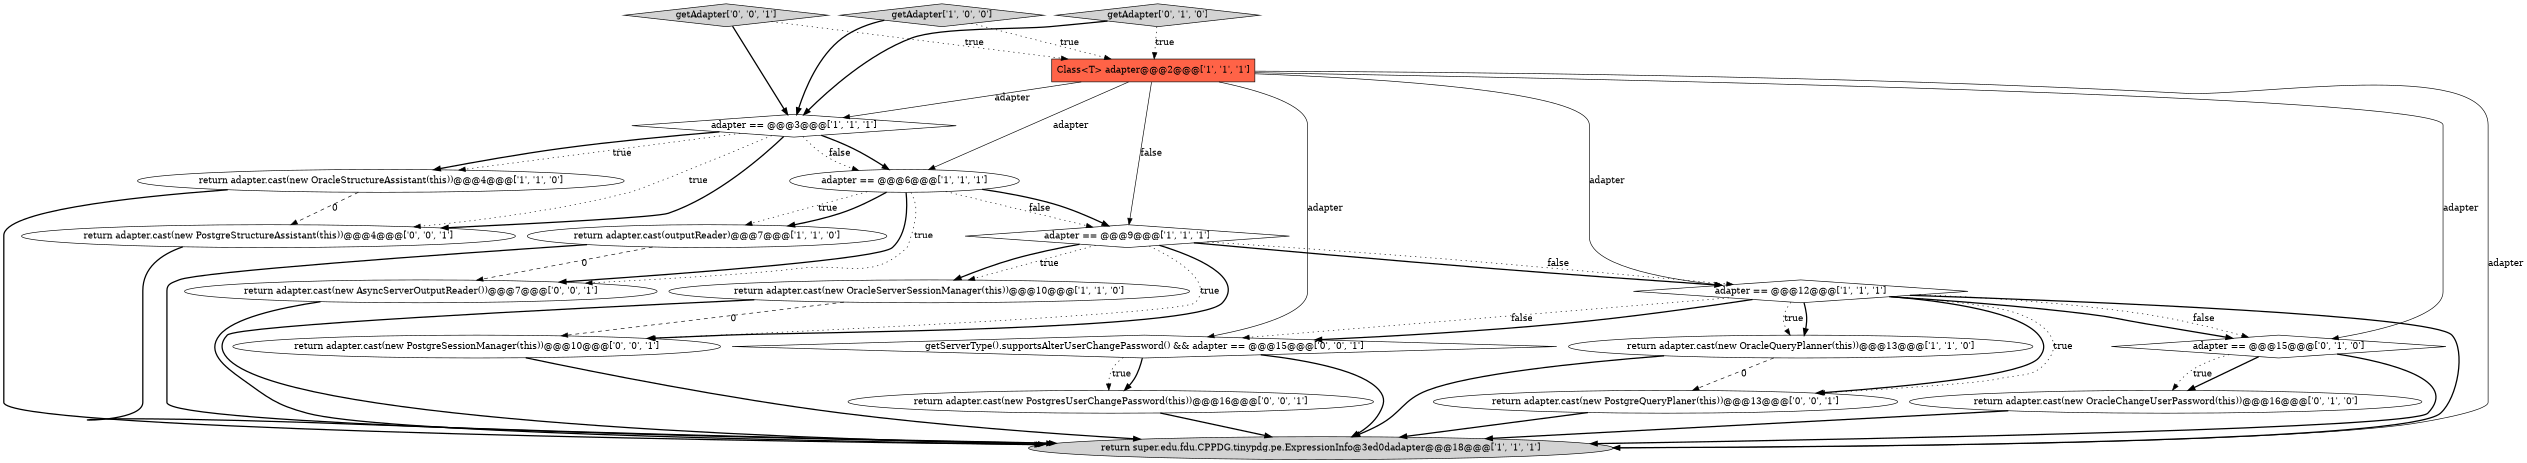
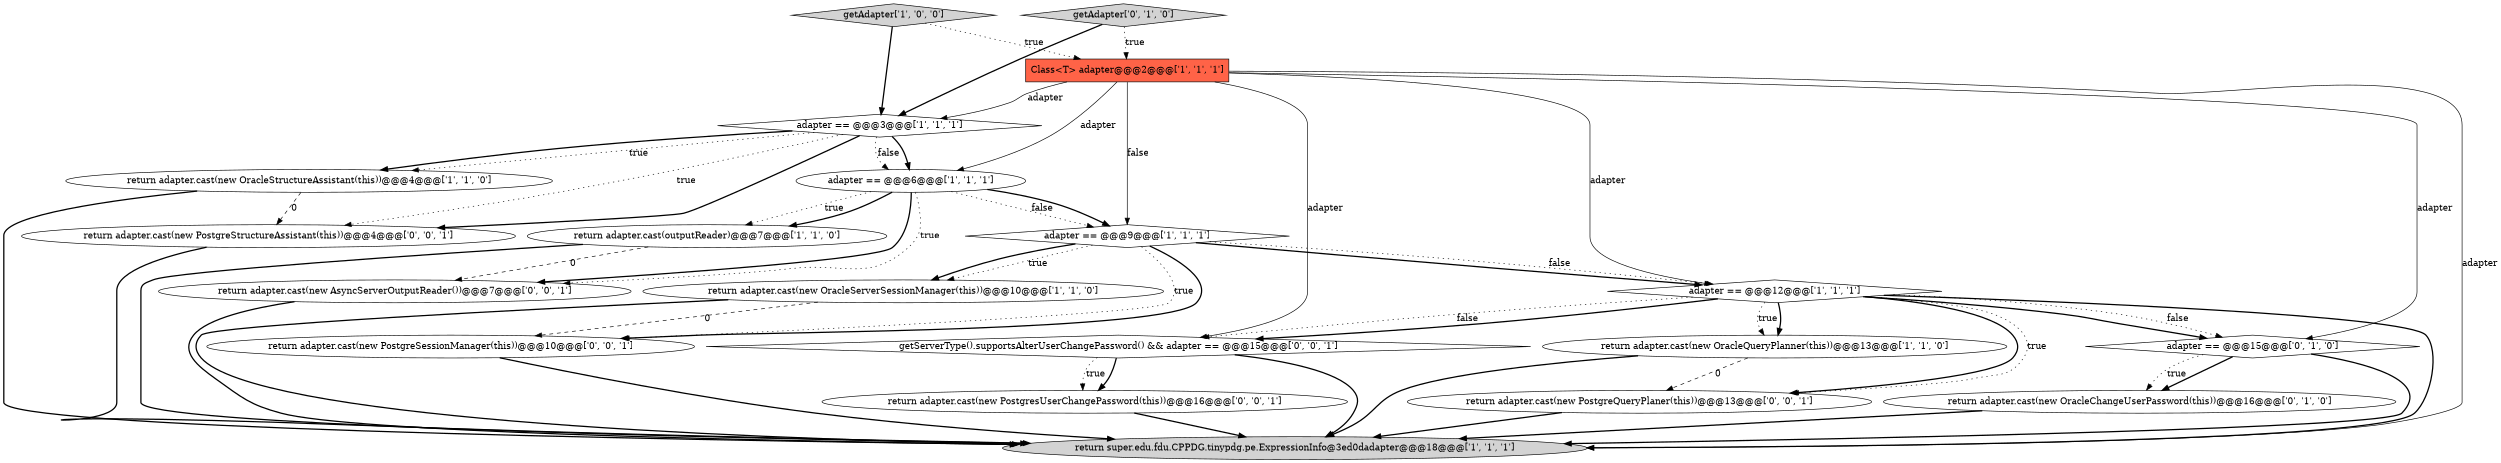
(726, 15) -> none
